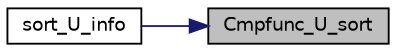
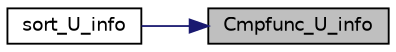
(298, 26) -> (298, 26)
